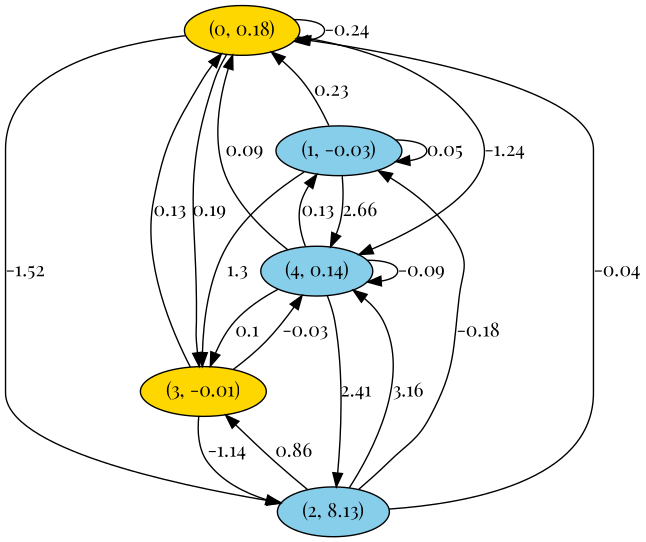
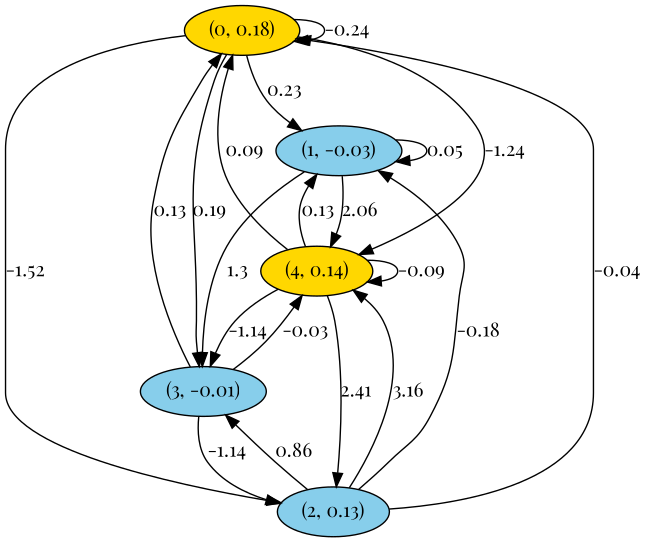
(309, 90) -> (262, 93)
(360, 211) -> (360, 211)
(317, 271) -> (317, 271)
(248, 331) -> (248, 331)
(203, 391) -> (203, 391)
(333, 512) -> (333, 512)
